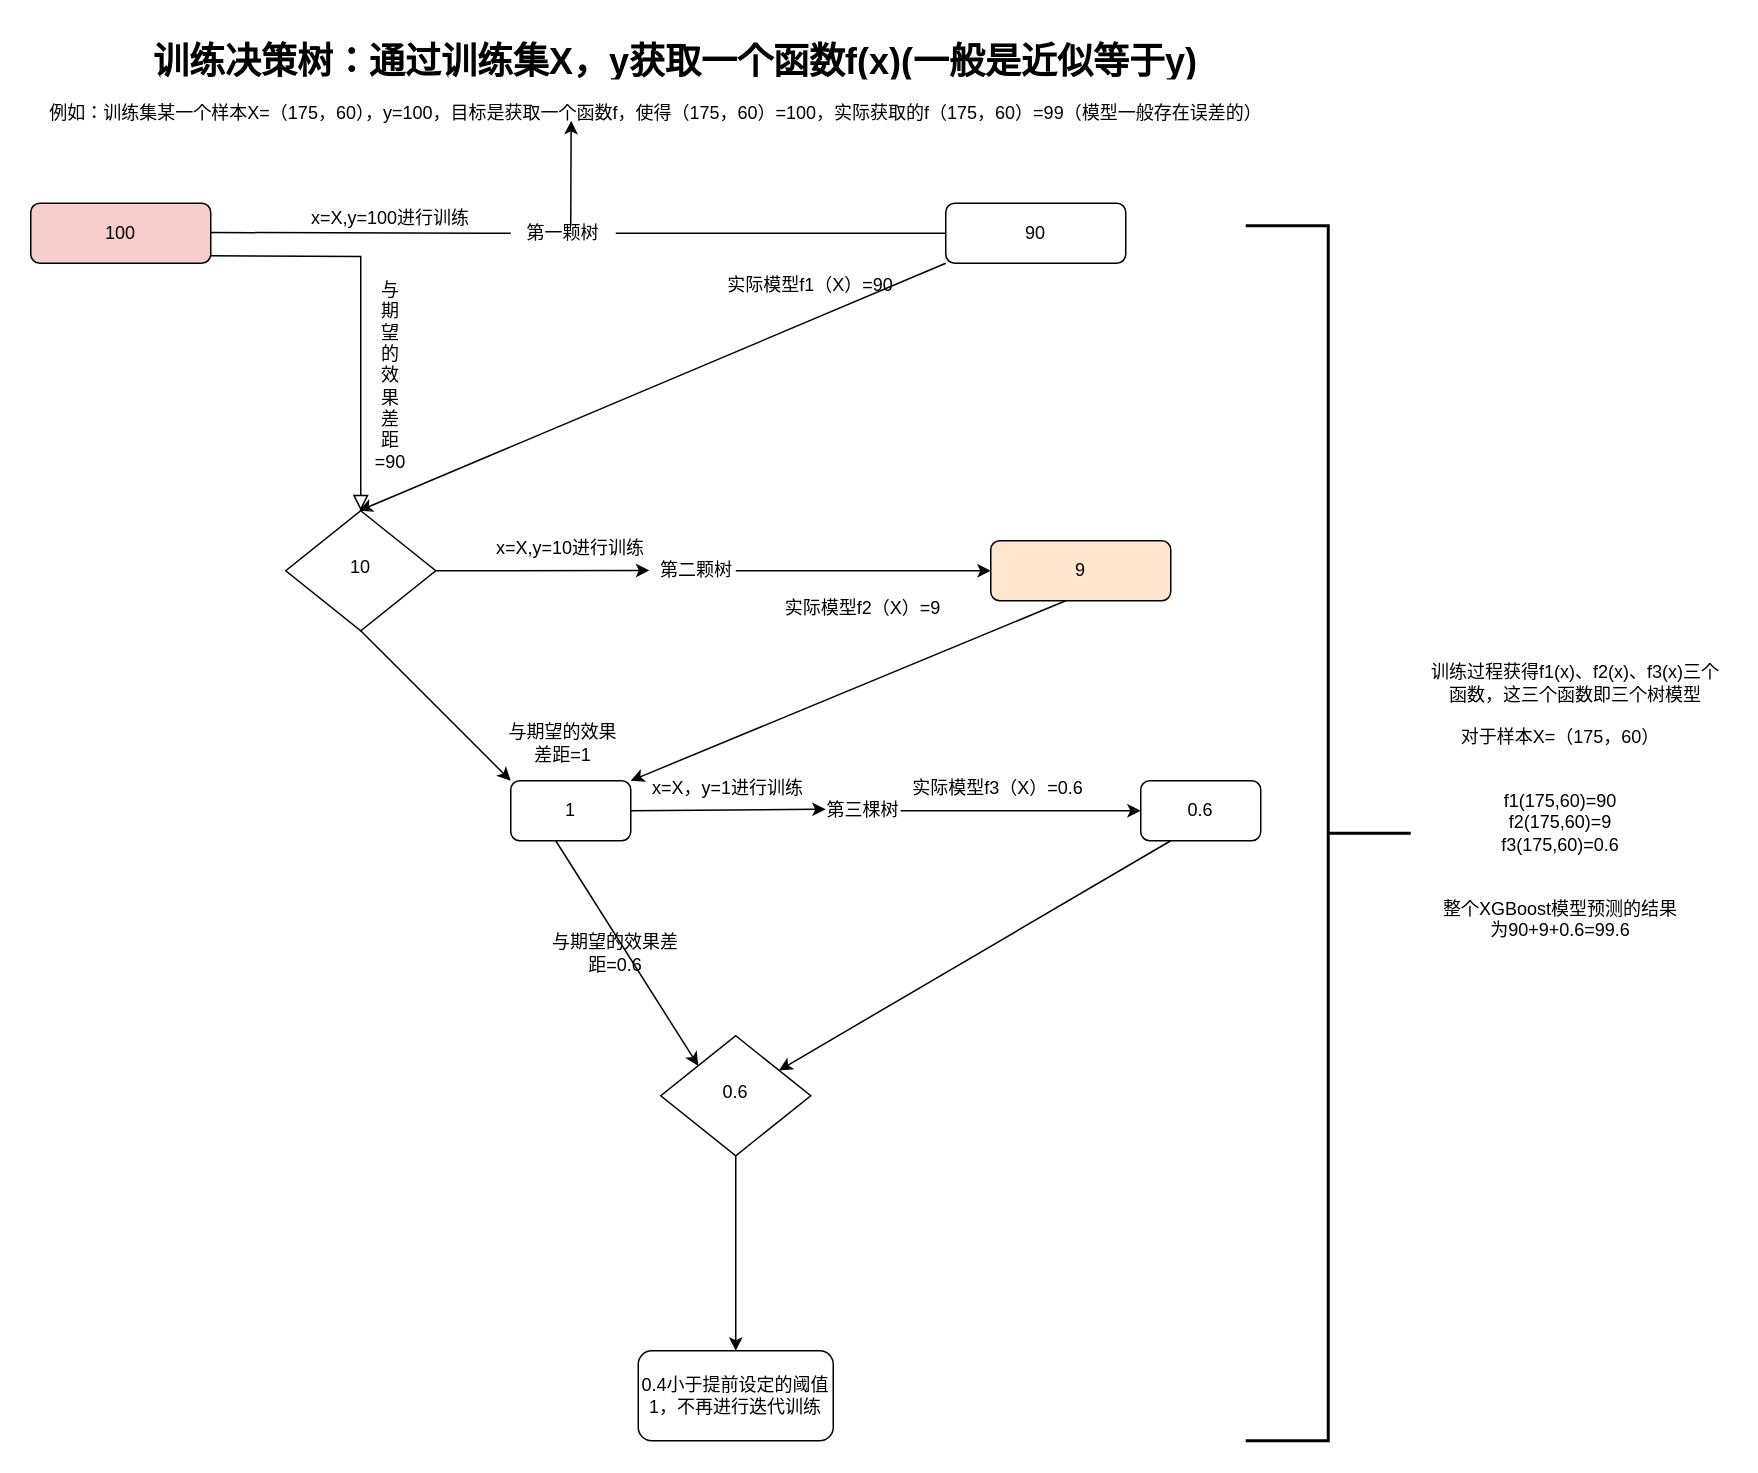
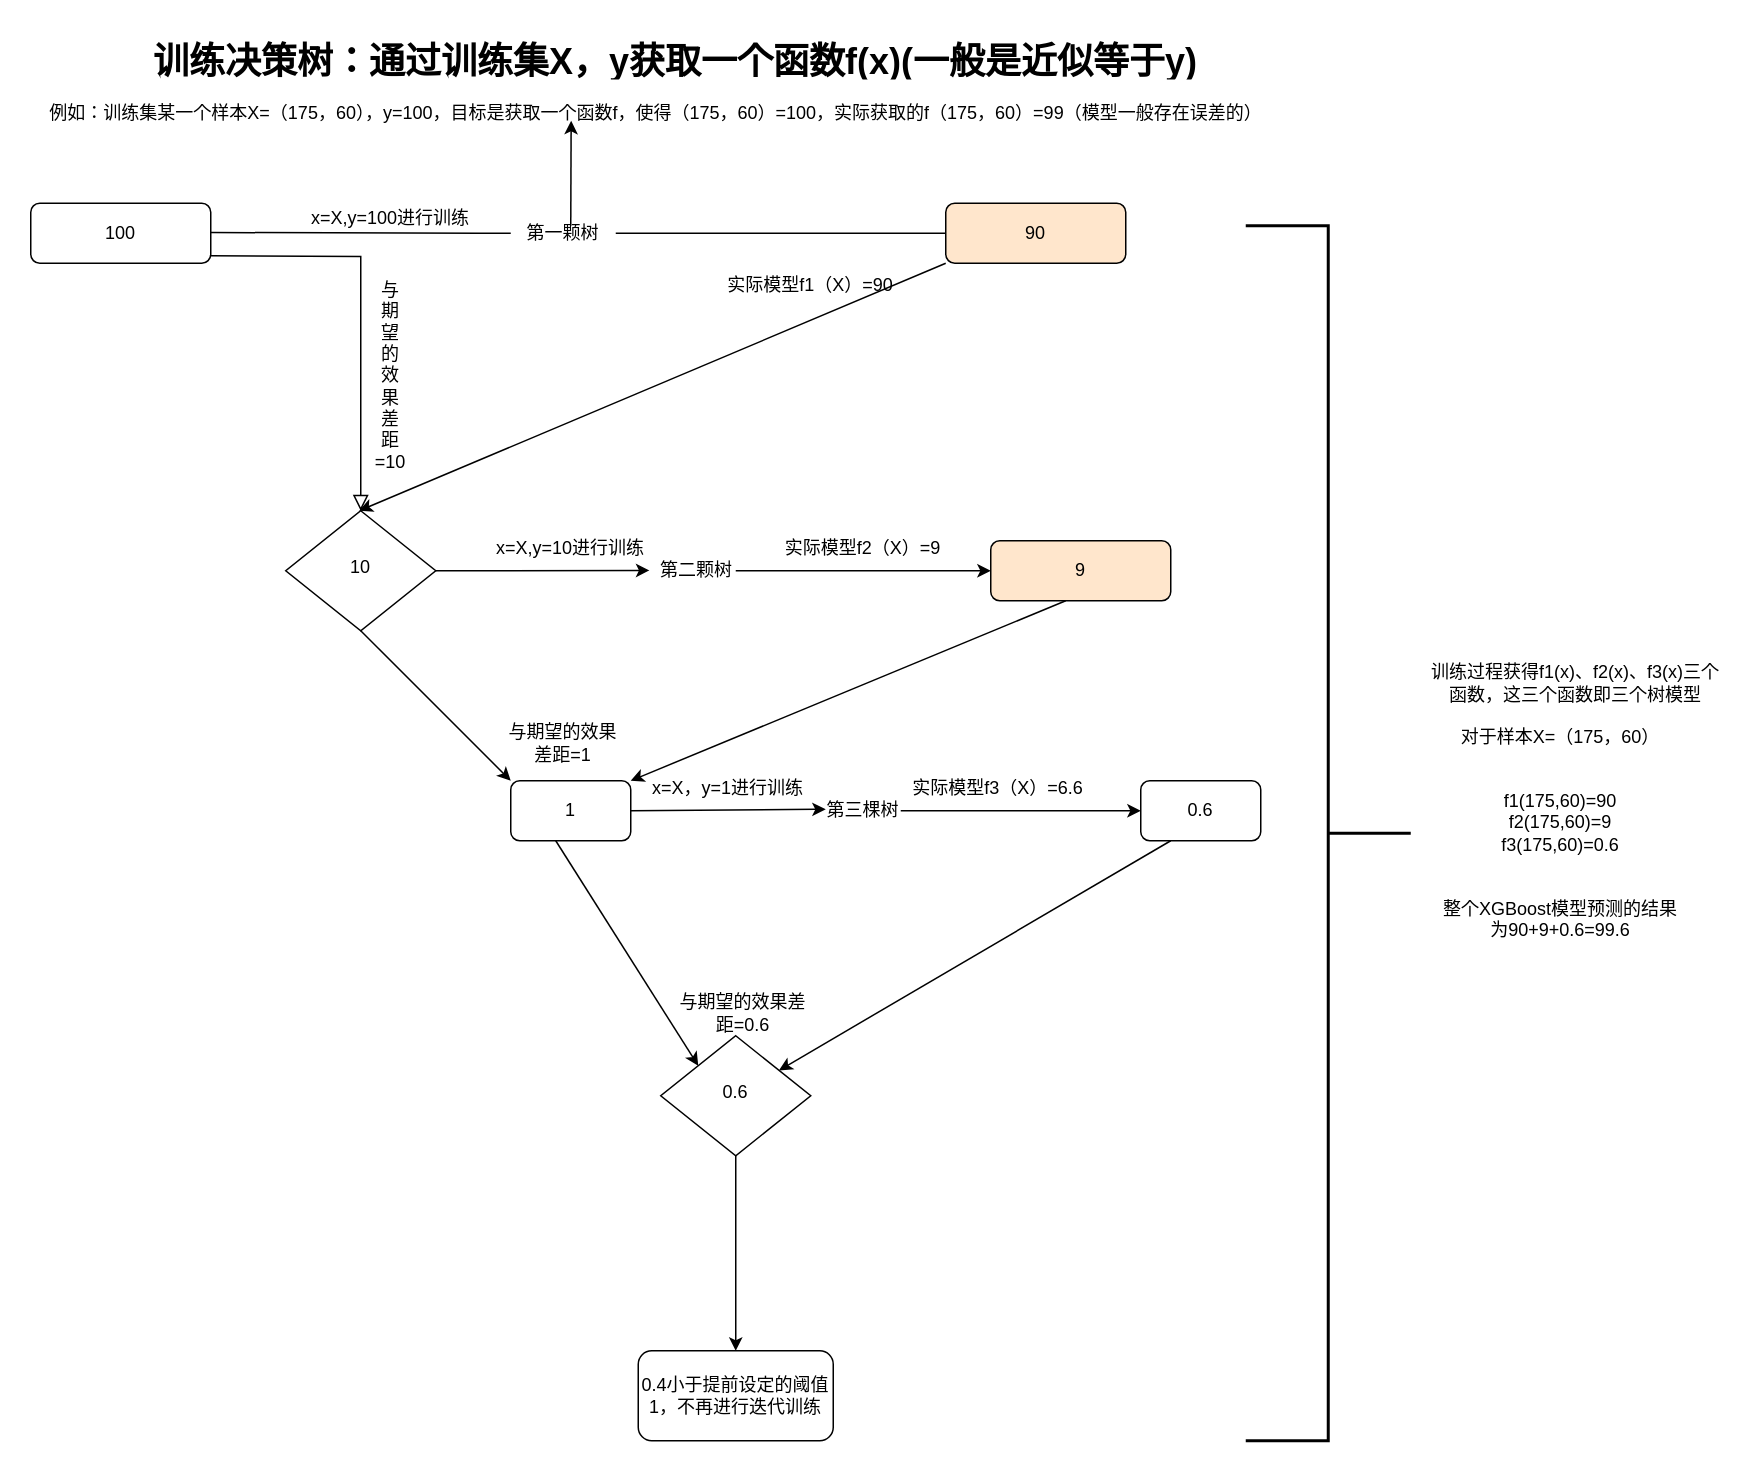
(121, 233) -> (121, 233)
(1036, 233) -> (1036, 233)
(391, 376) -> (391, 376)
(863, 608) -> (863, 548)
(998, 788) -> (998, 788)
(616, 953) -> (743, 1013)
